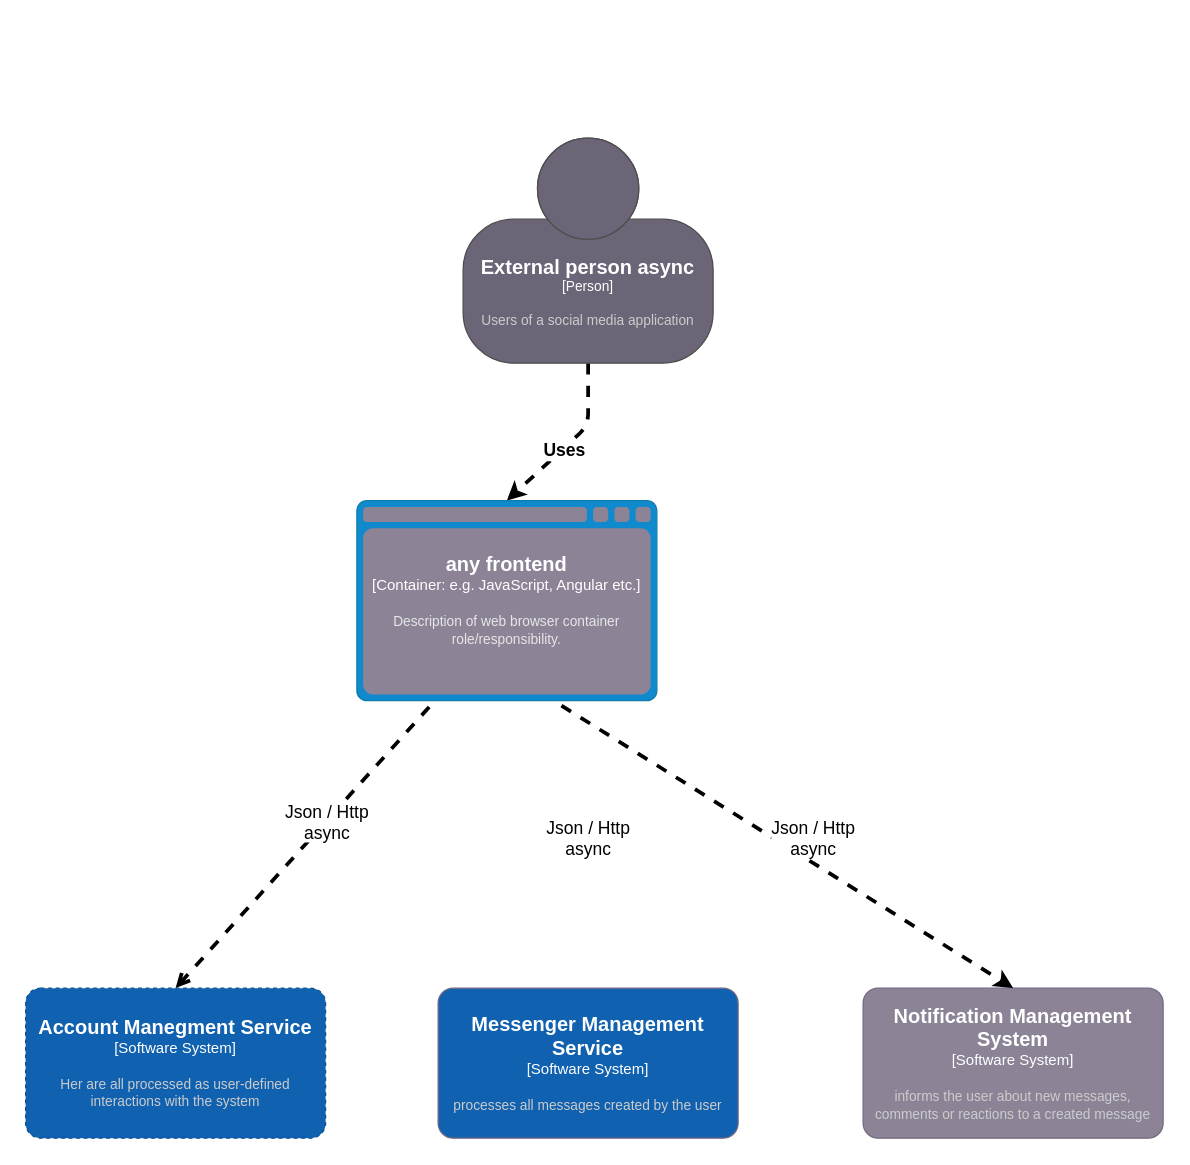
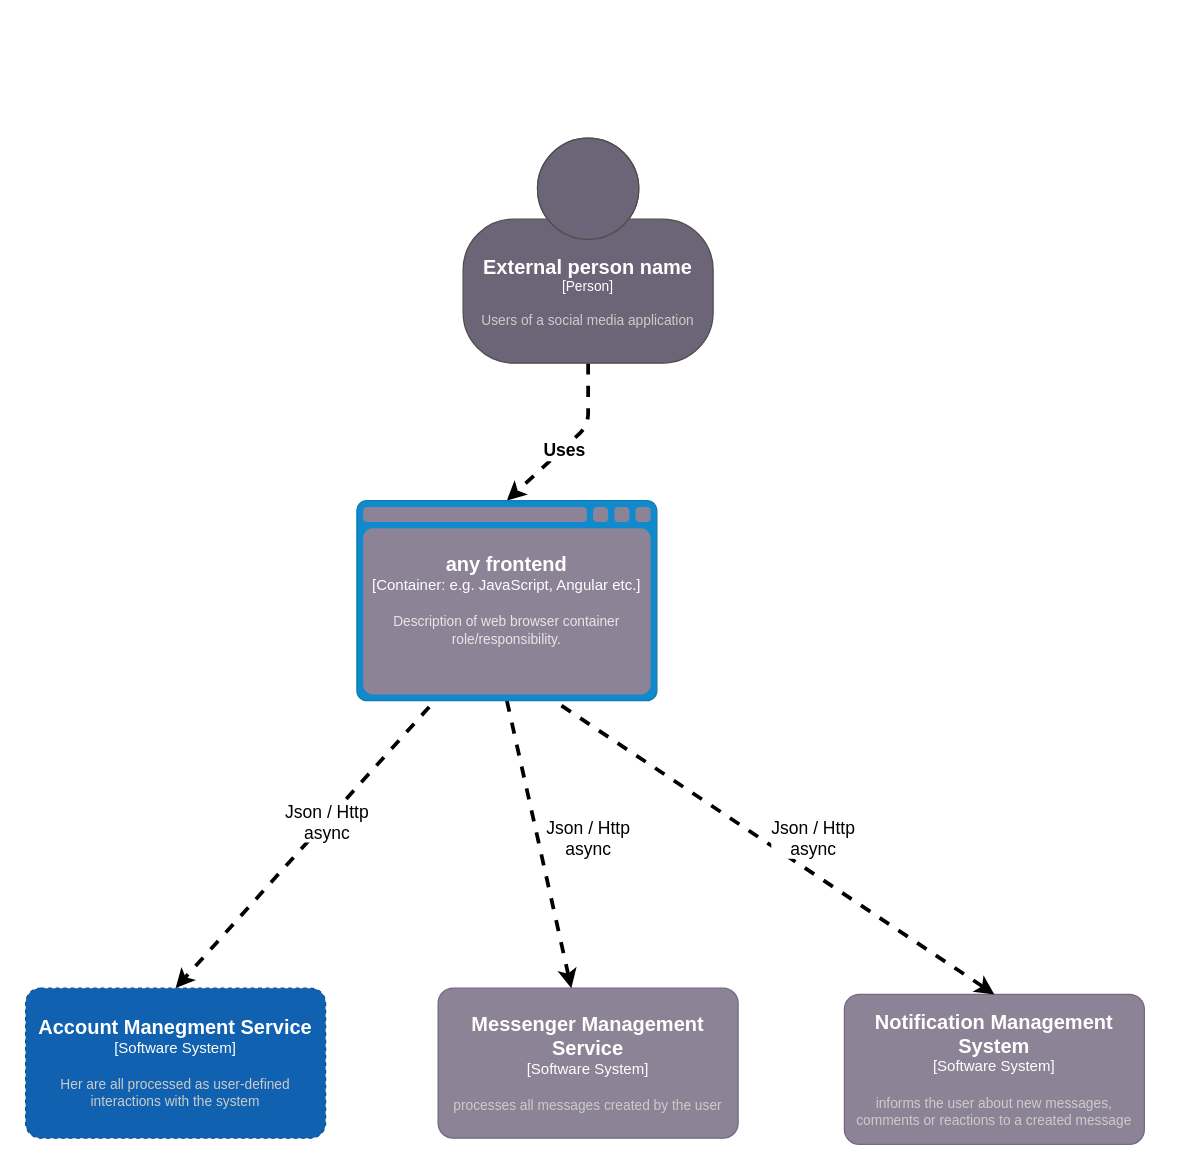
(588, 292) -> (588, 292)
none -> (521, 764)
(185, 977) -> (185, 977)
(588, 1063) -> (588, 1063)
(1013, 1063) -> (994, 1069)
